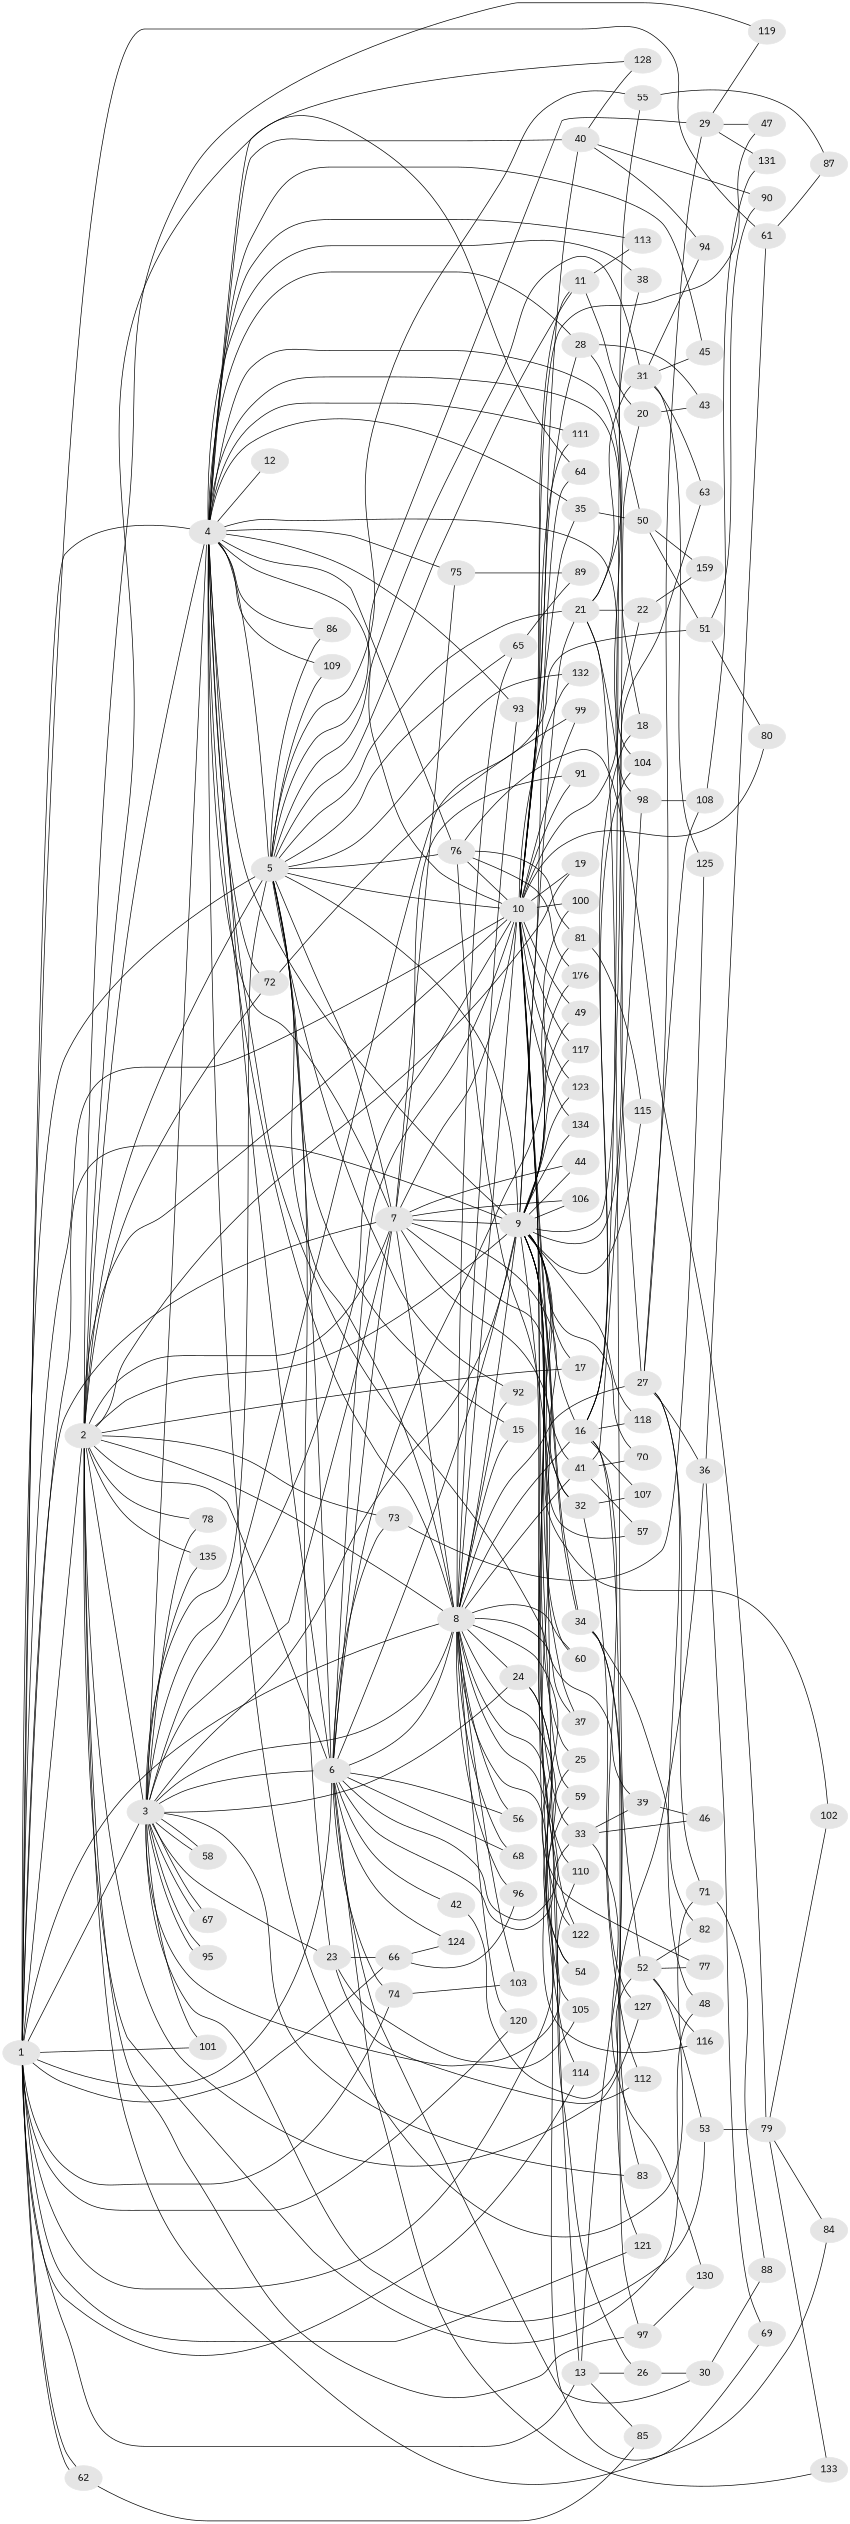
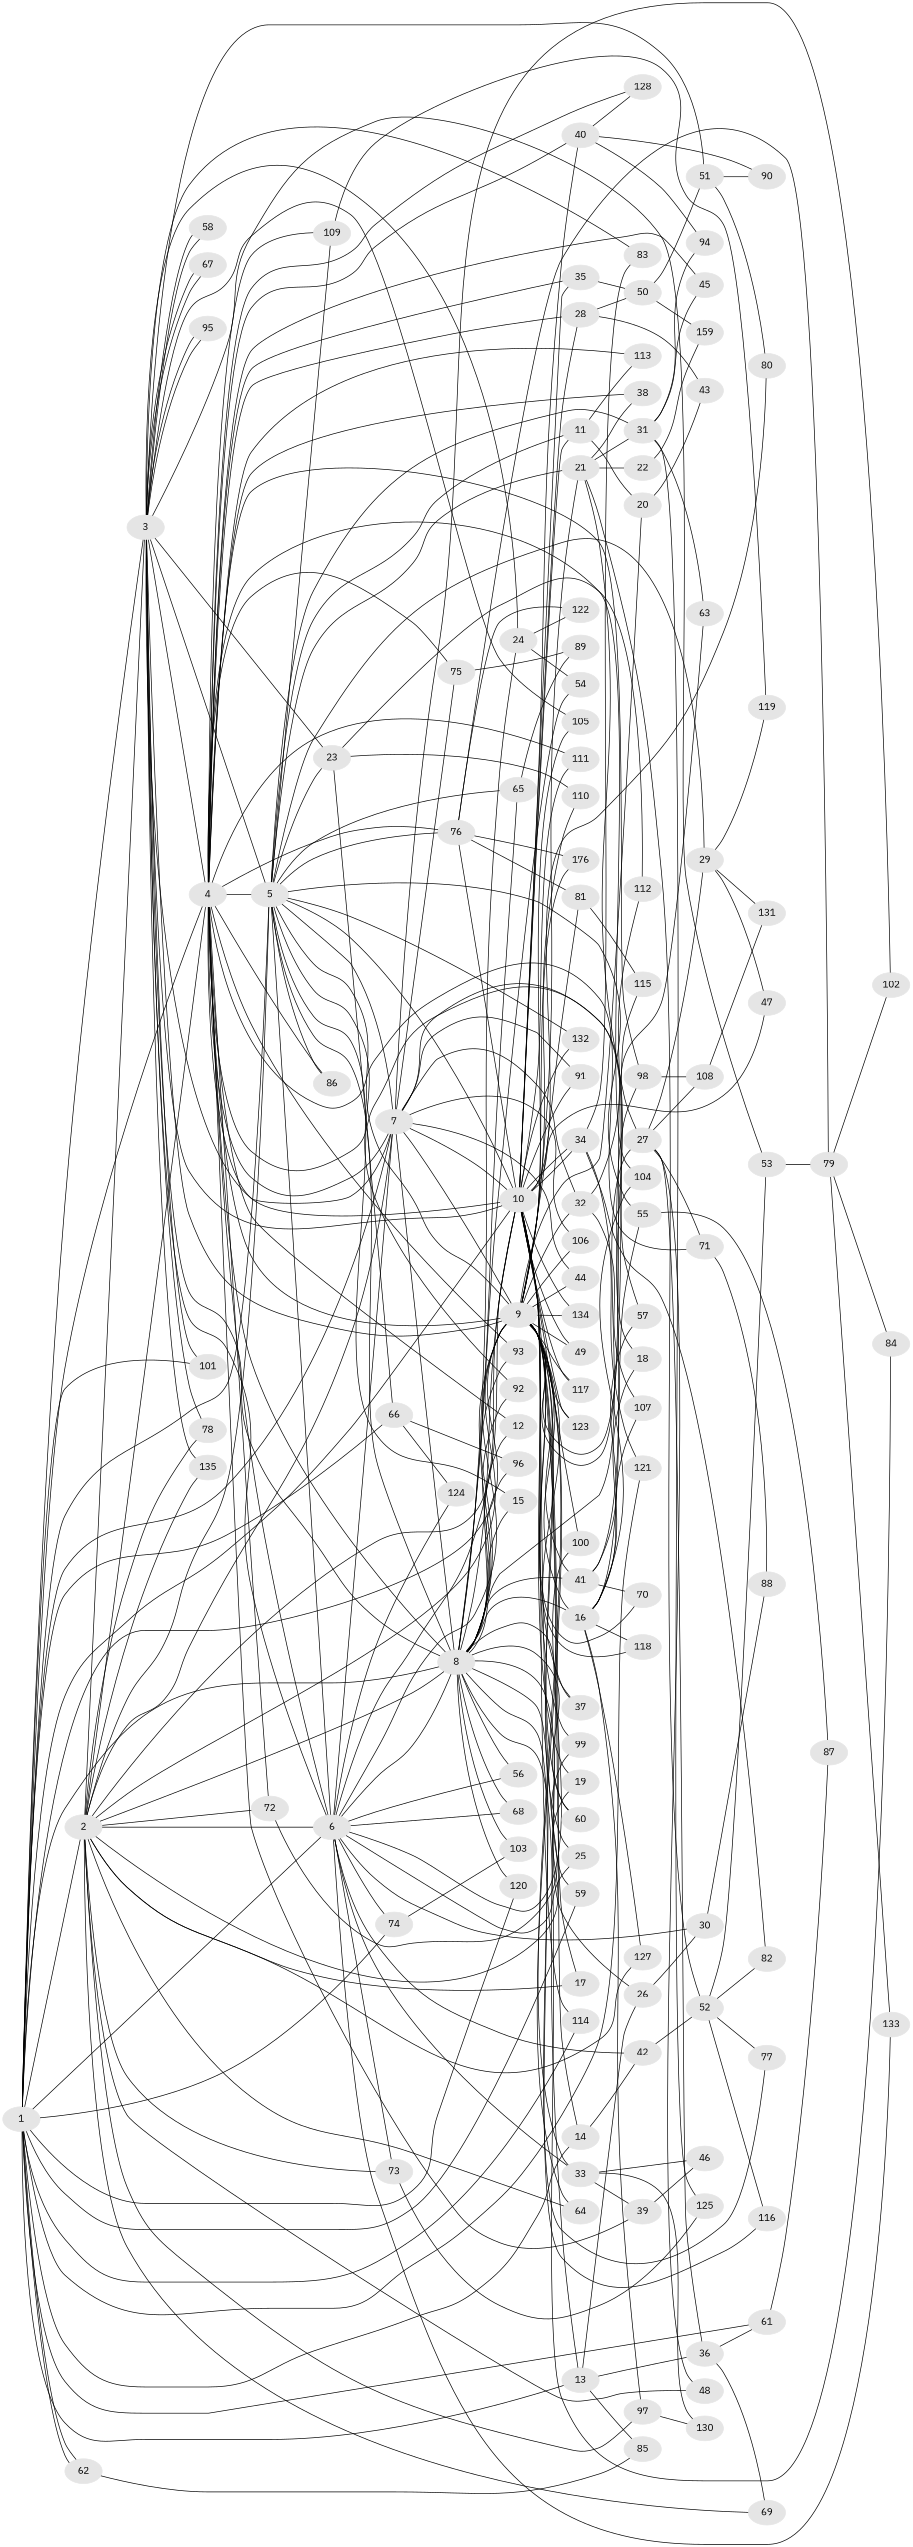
(130, 487) -> (684, 191)
(602, 788) -> none
none -> (486, 1544)
none -> (581, 2137)
